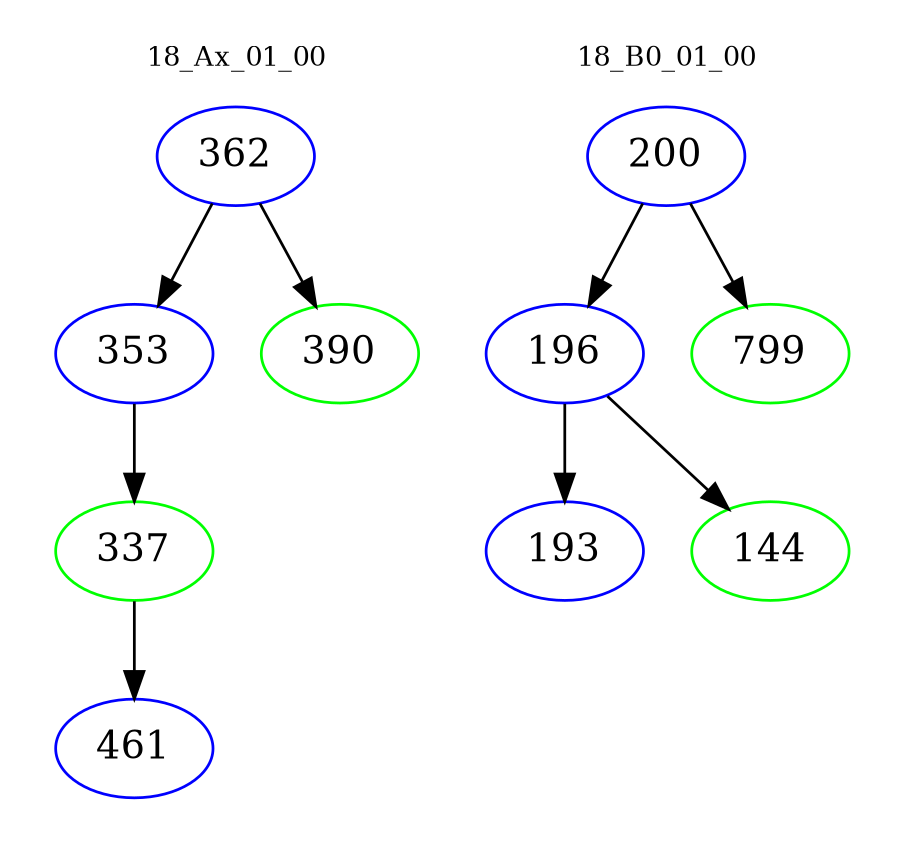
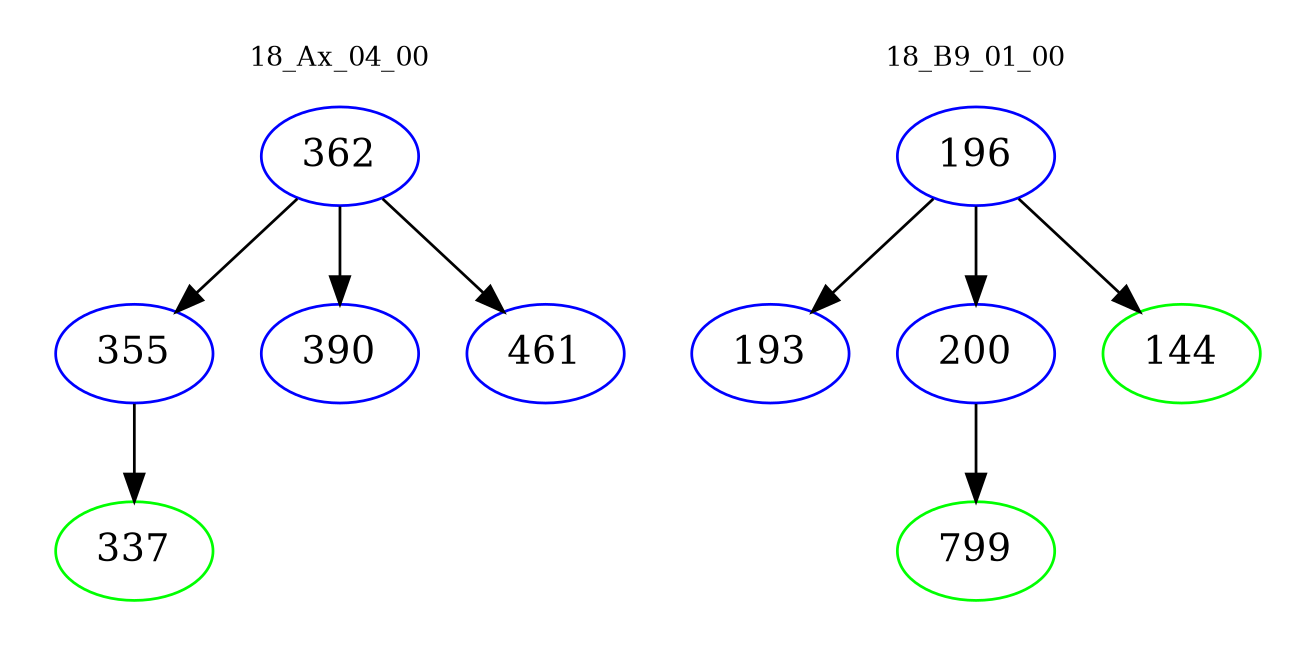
(237, 59) -> (340, 59)
(668, 59) -> (976, 59)
(622, 242) -> (976, 242)
(134, 354) -> (134, 354)
(340, 354) -> (340, 354)
(134, 636) -> (433, 246)
